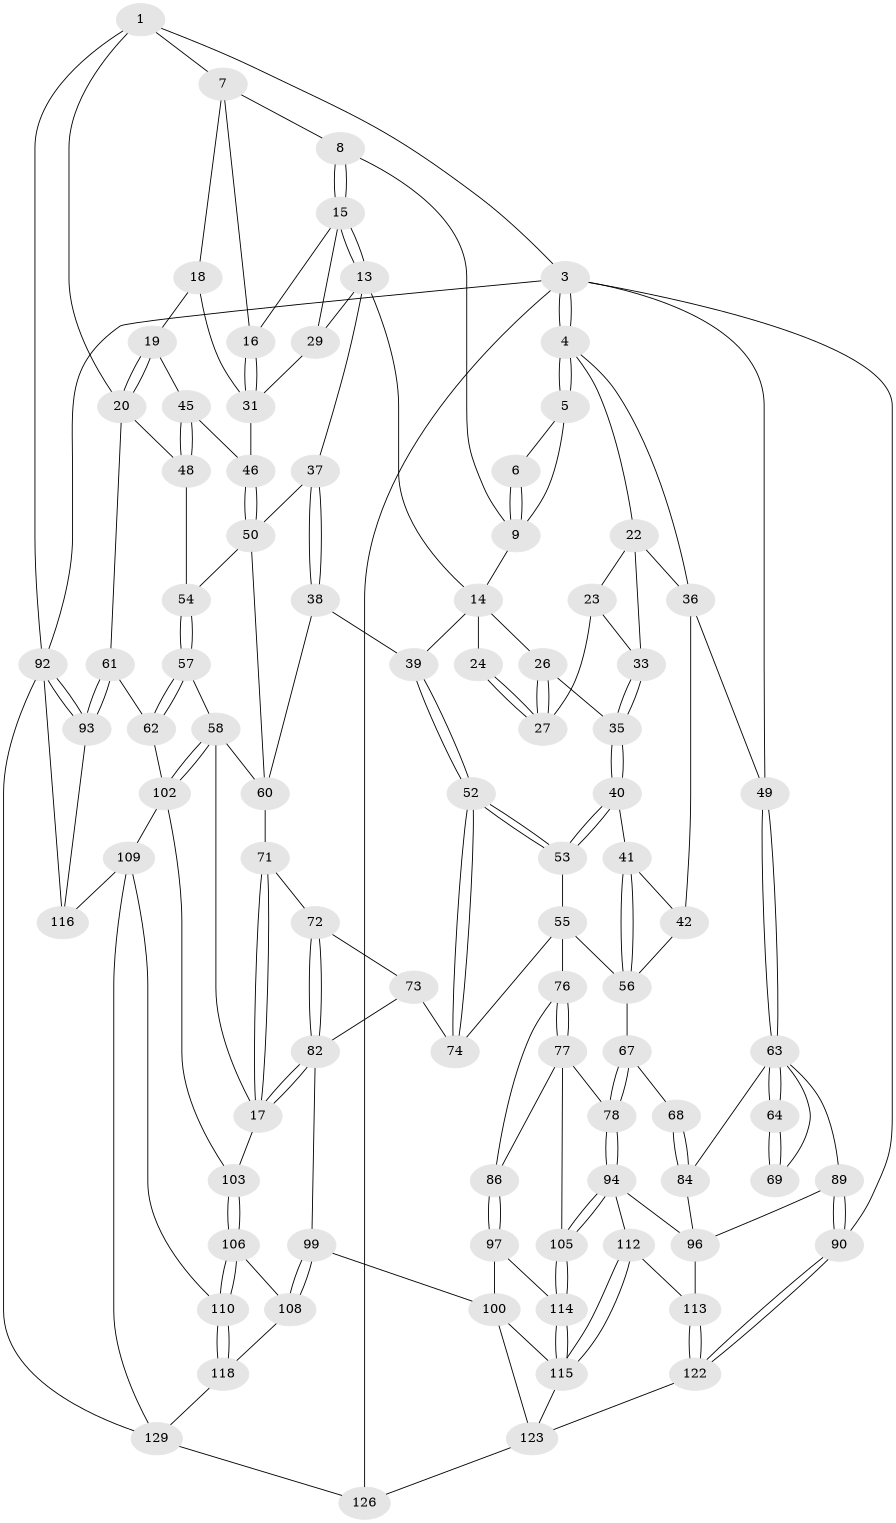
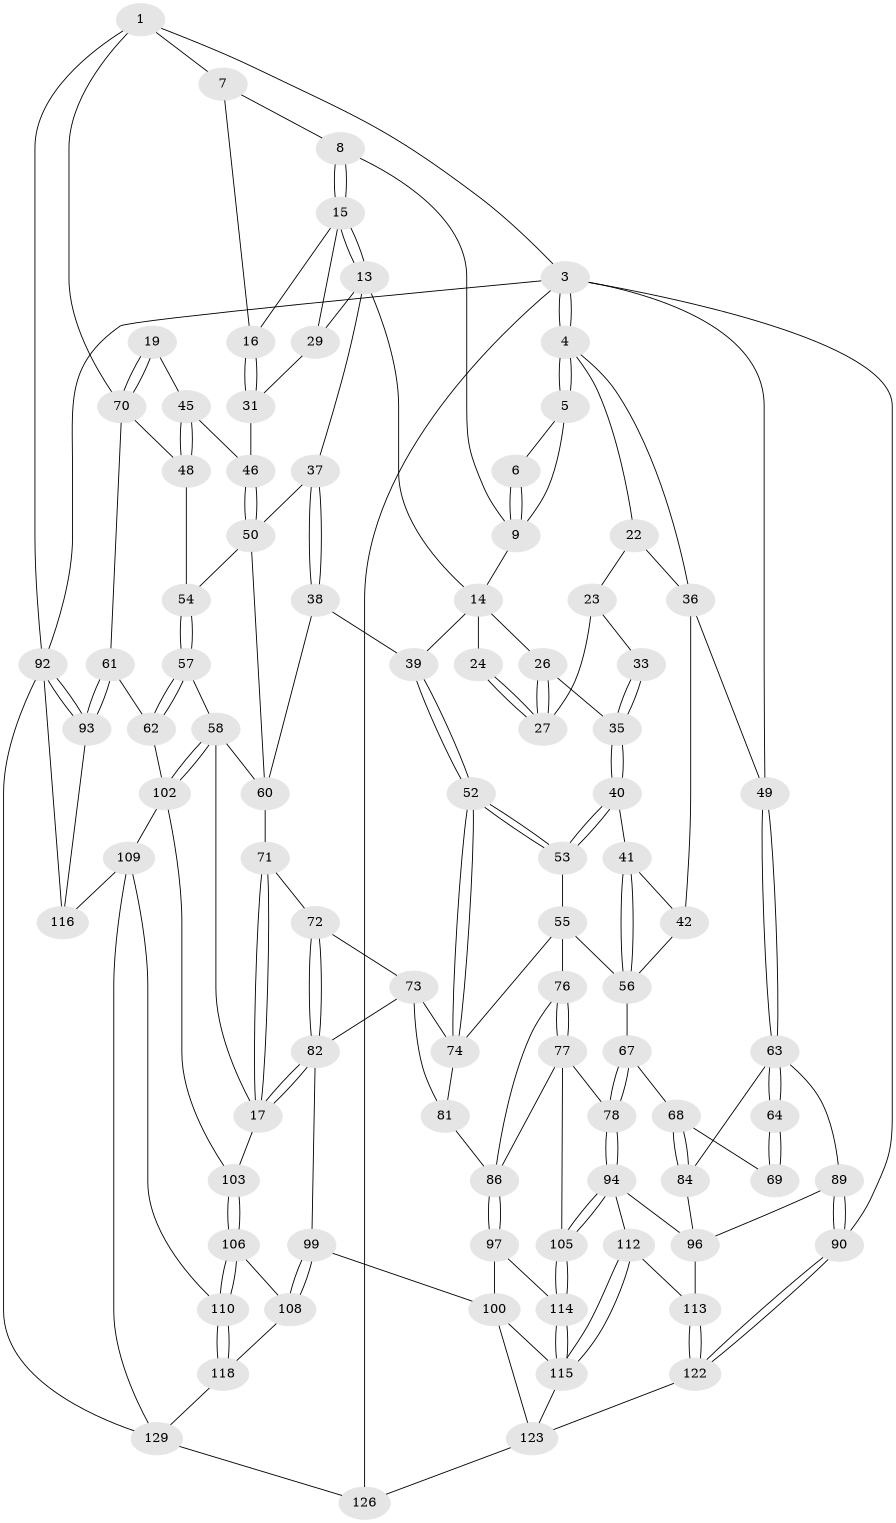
(198, 278) -> none
(122, 407) -> (122, 407)
(638, 600) -> none
none -> (445, 1116)
(810, 1116) -> (726, 1149)
